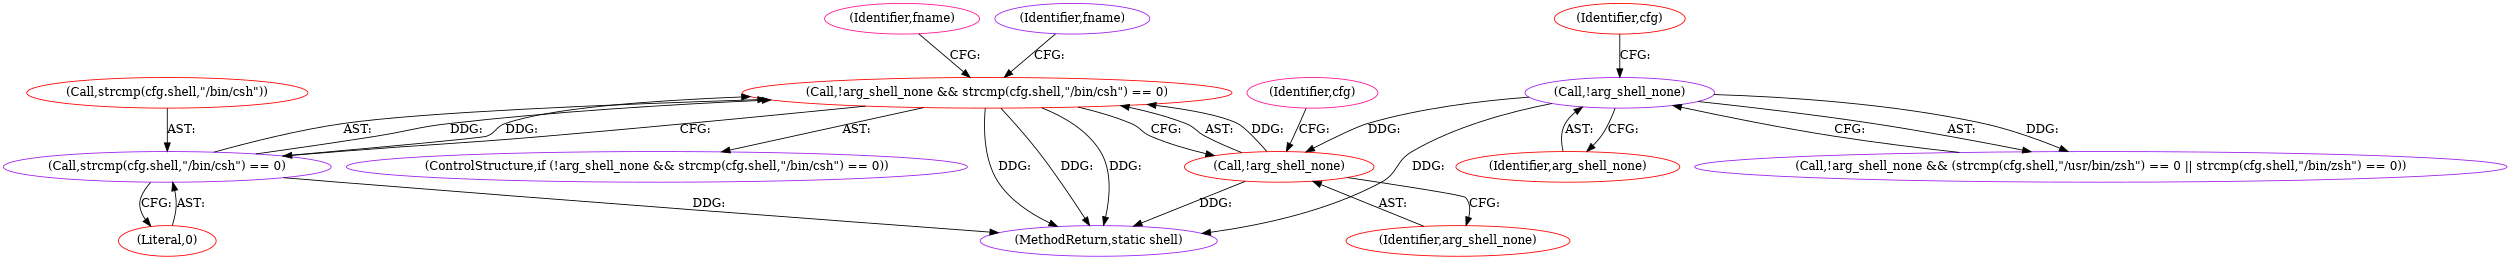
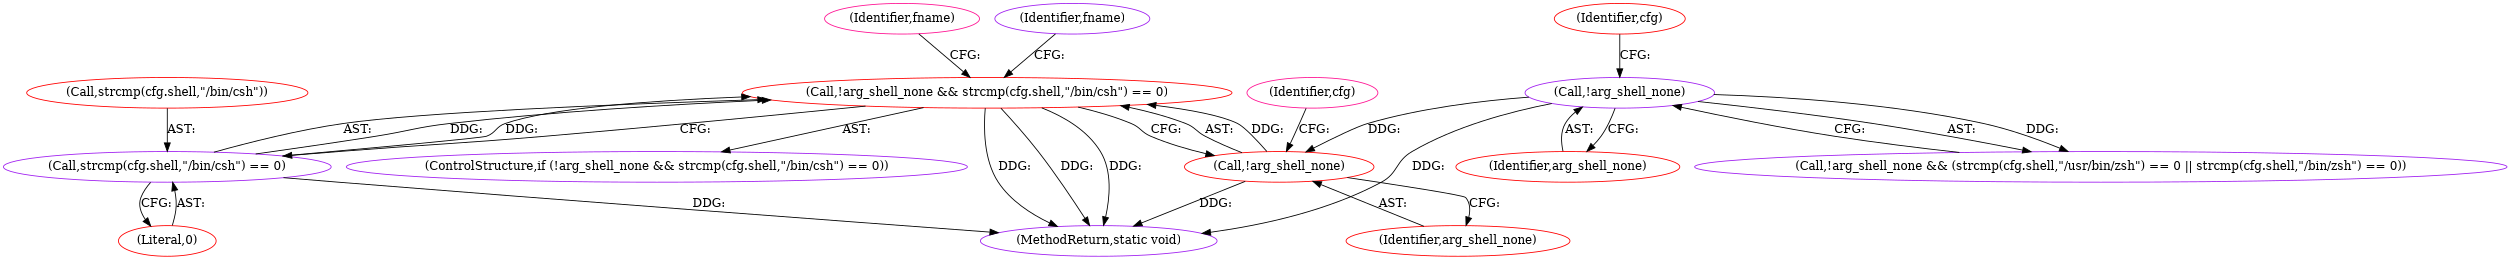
(1099, 241) -> (1099, 241)
